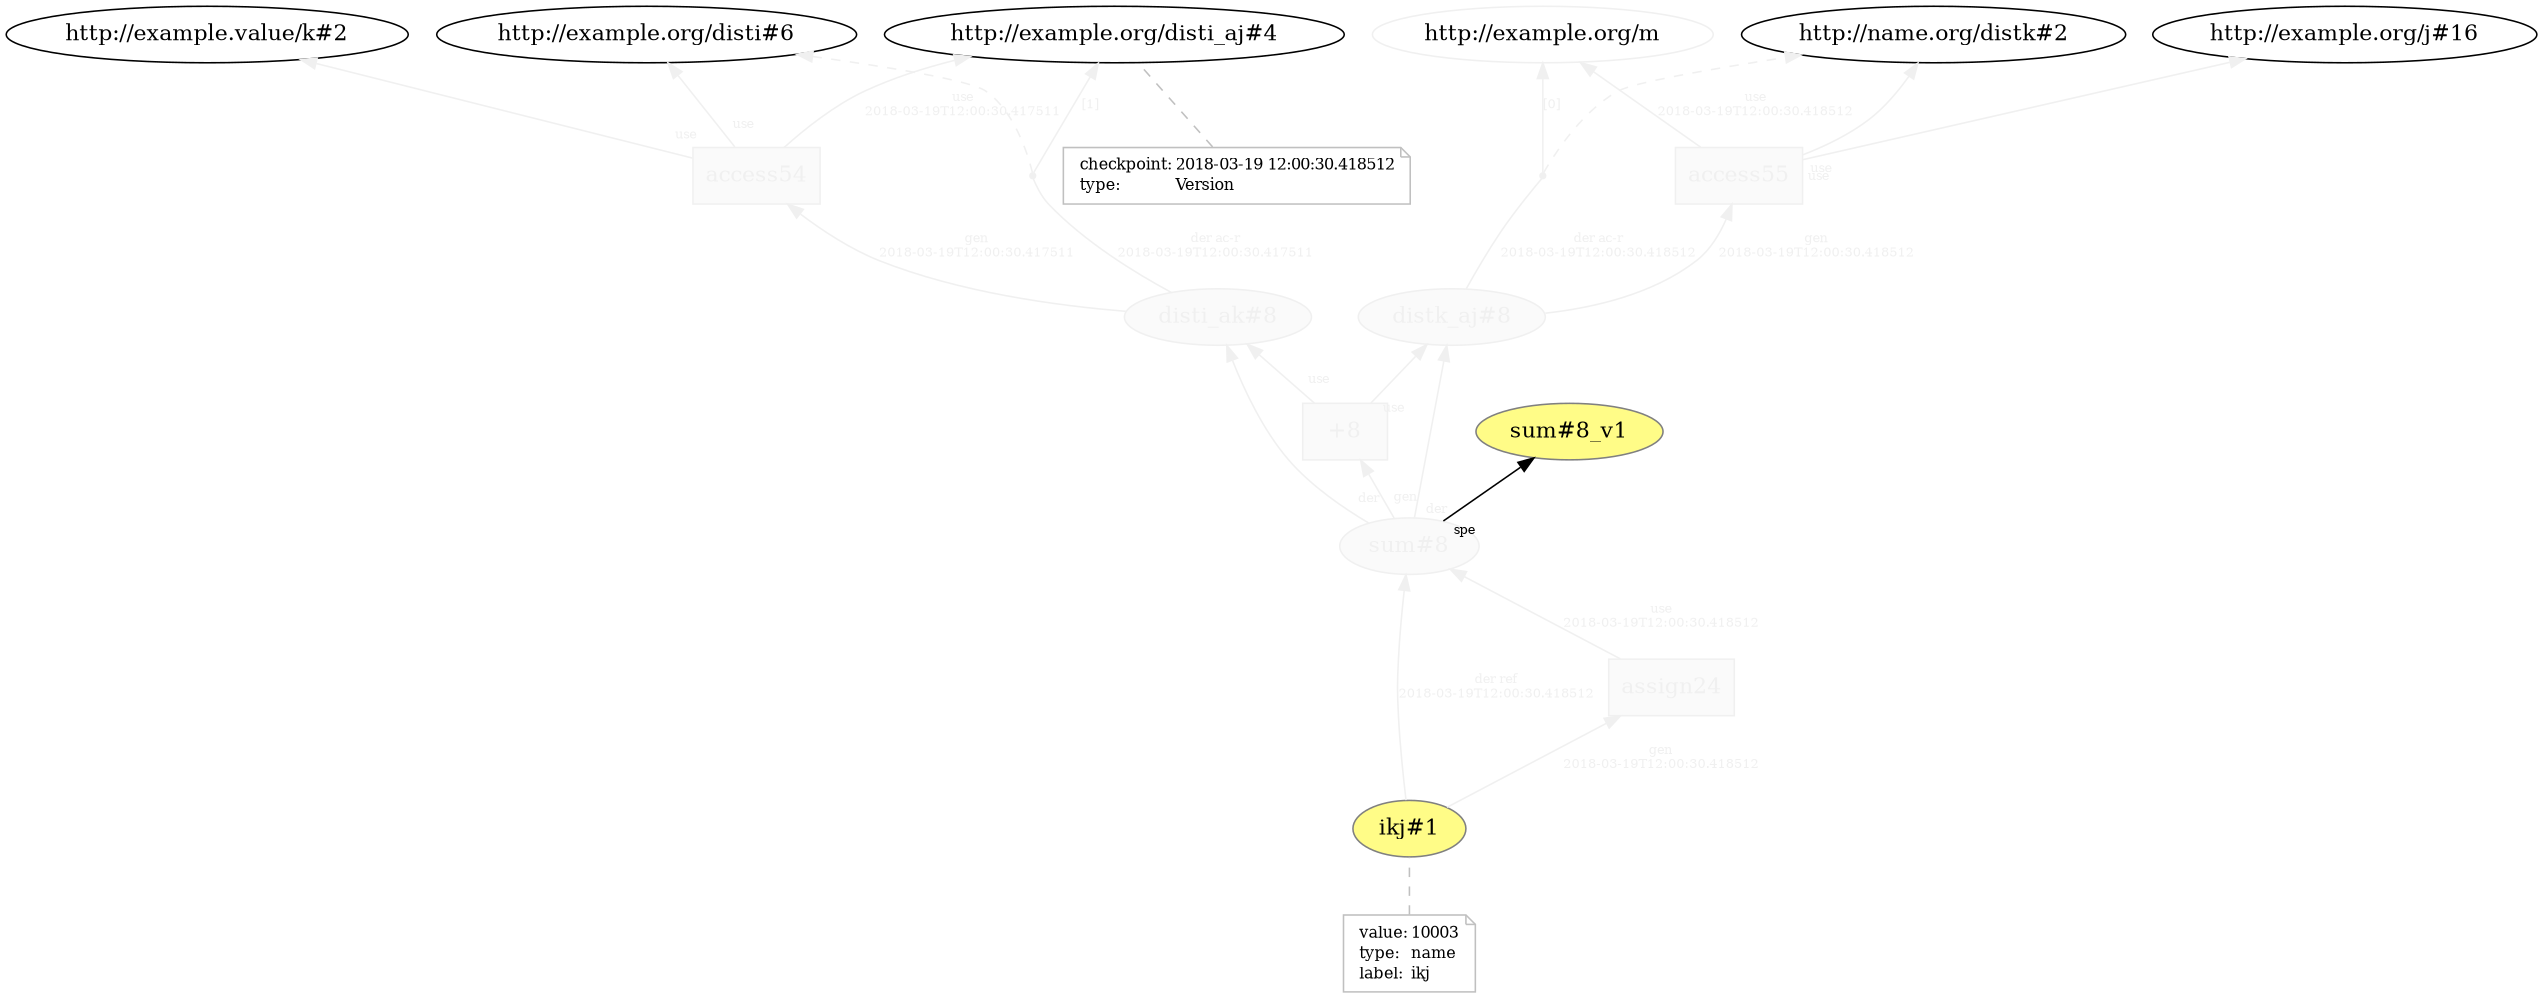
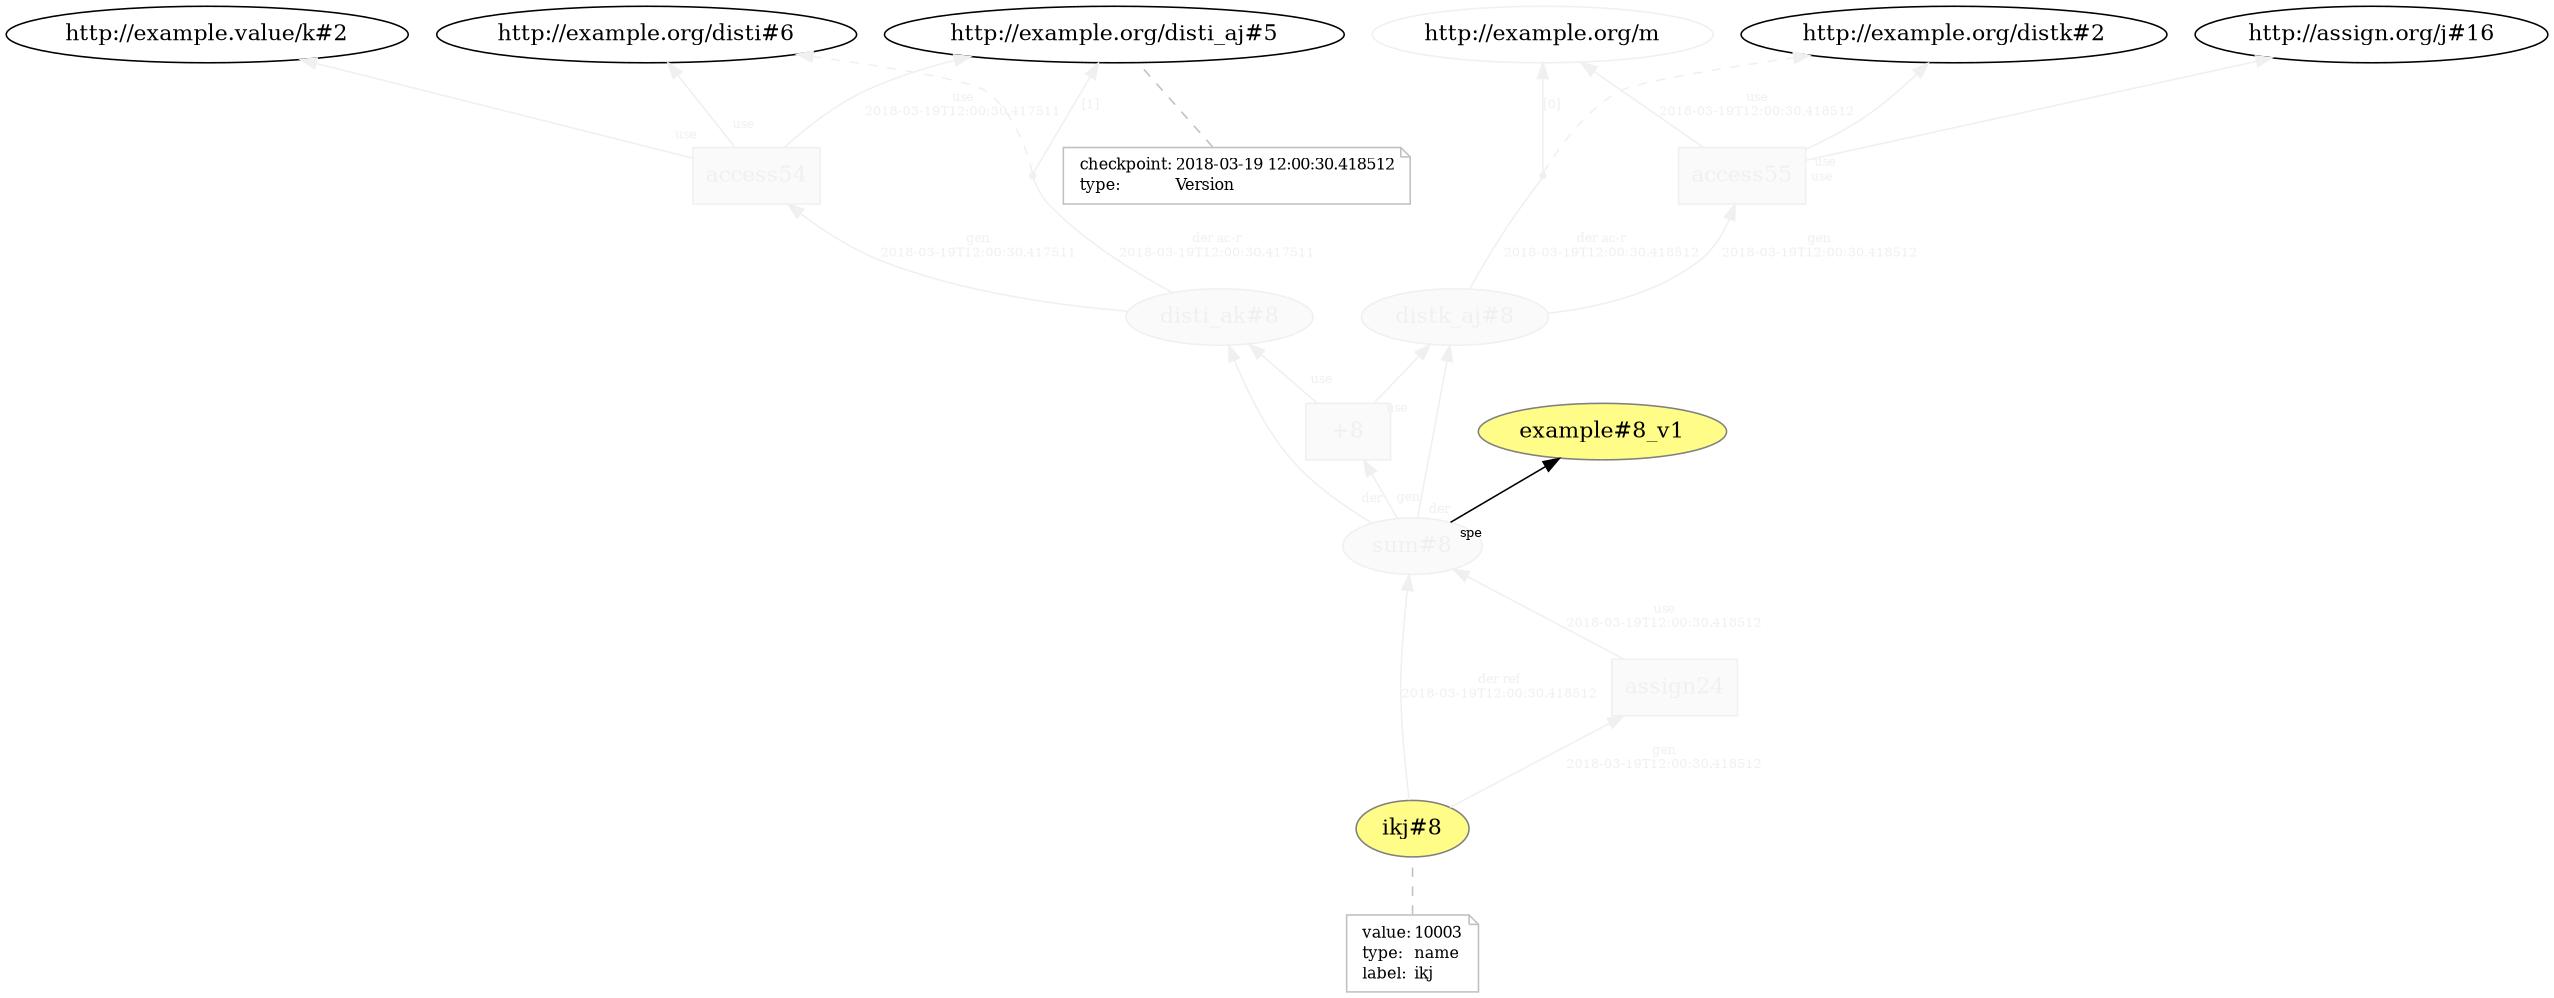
(1114, 35) -> (1114, 35)
(1934, 35) -> (1954, 35)
(2345, 35) -> (2371, 35)
(1570, 432) -> (1602, 432)
(1409, 829) -> (1413, 829)
